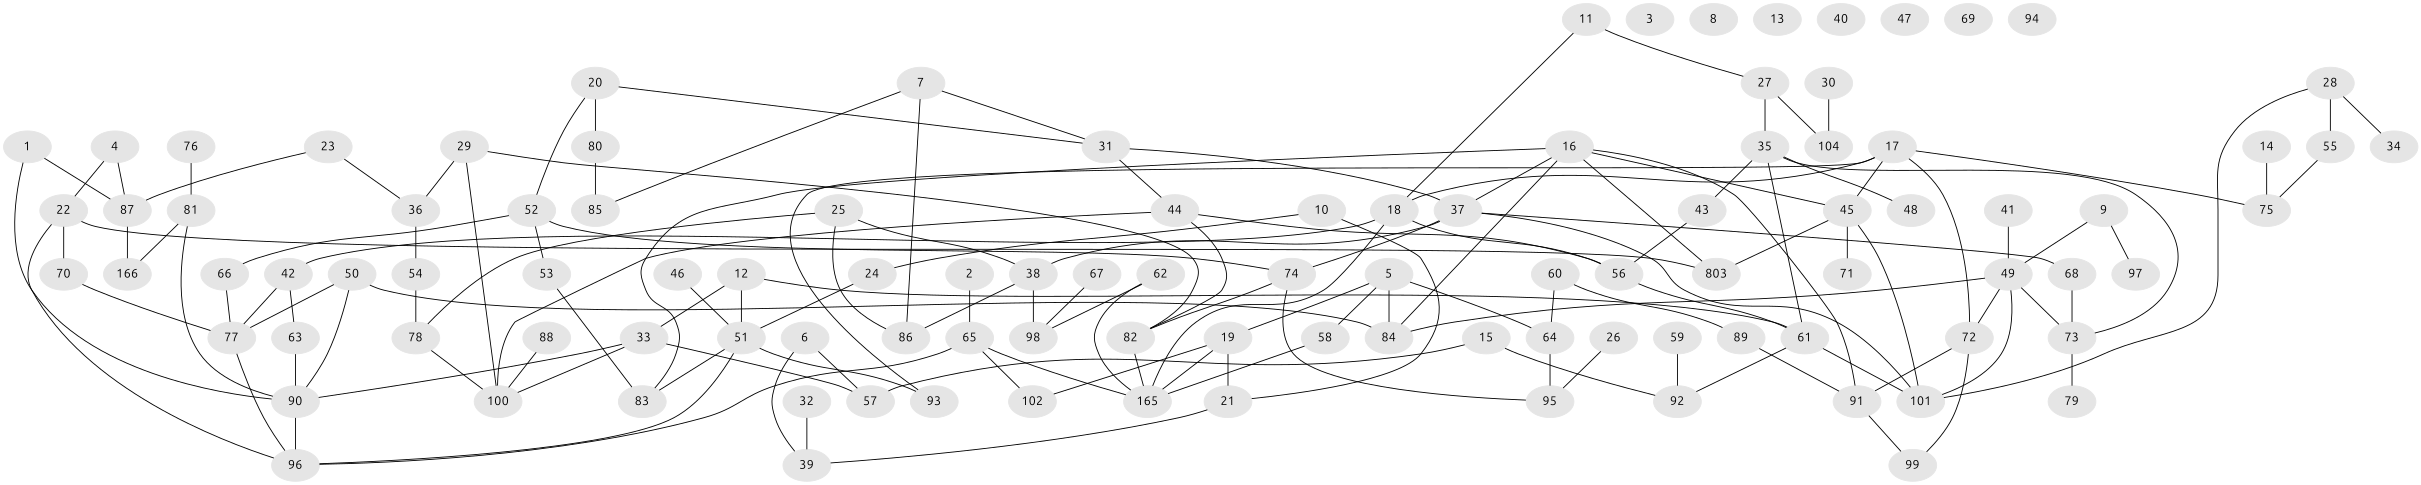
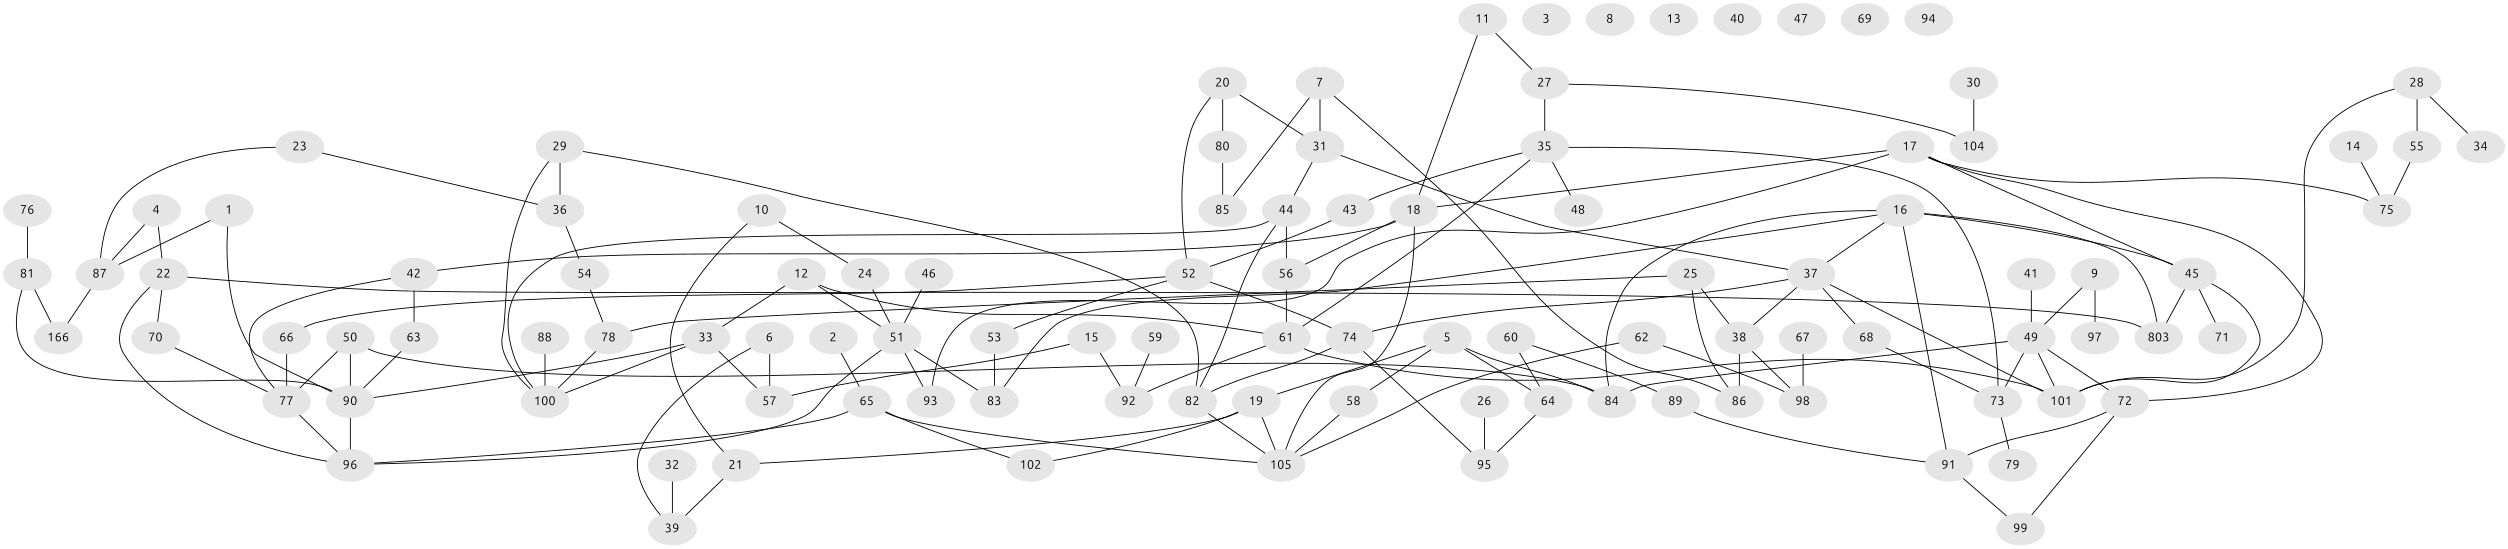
(1660, 243) -> (1250, 253)
(1147, 402) -> (1281, 465)
